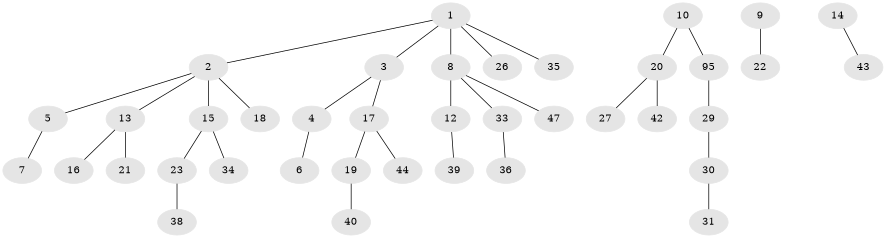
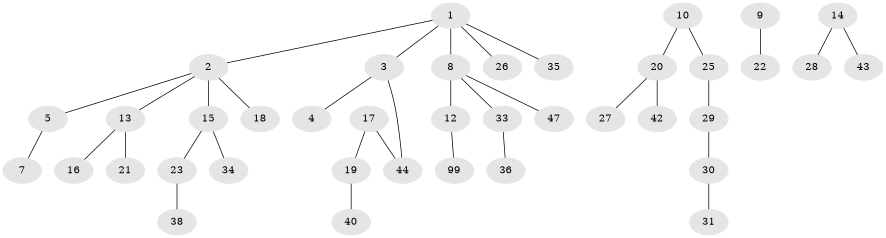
(709, 67) -> (709, 67)
none -> (812, 67)
(377, 93) -> (397, 119)
(300, 171) -> none
(454, 171) -> (454, 171)
